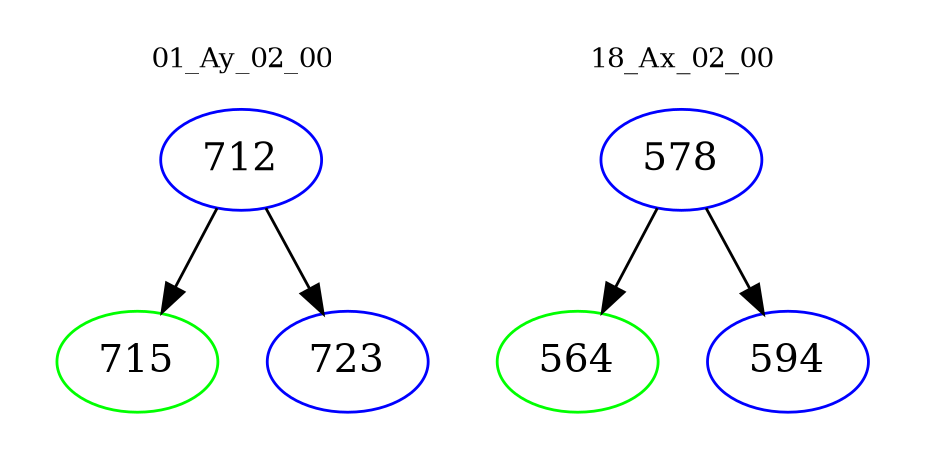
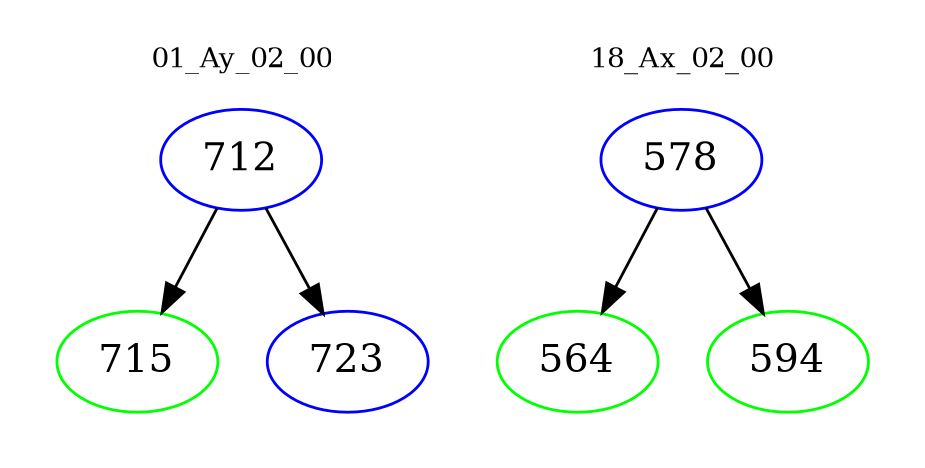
(788, 362) -> (788, 362)
